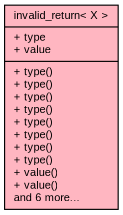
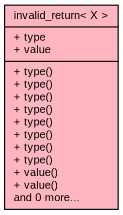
(47, 198) -> (47, 198)
